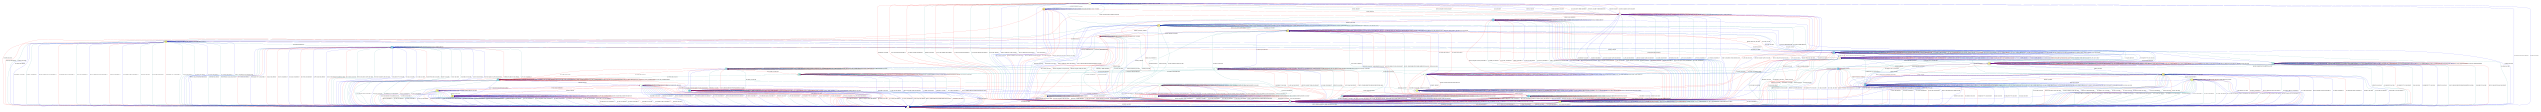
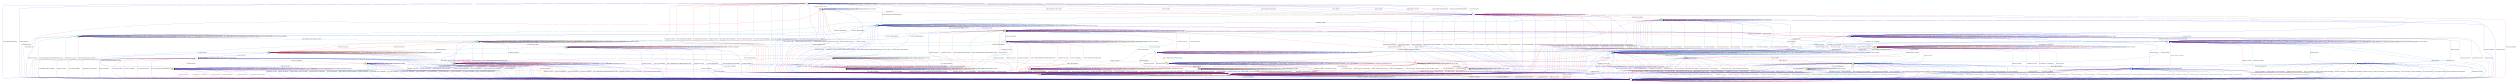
(1159, 25) -> (877, 25)
(632, 41) -> (1519, 66)
(1449, 48) -> (1992, 65)
(2029, 83) -> none
(2155, 91) -> (1790, 72)
